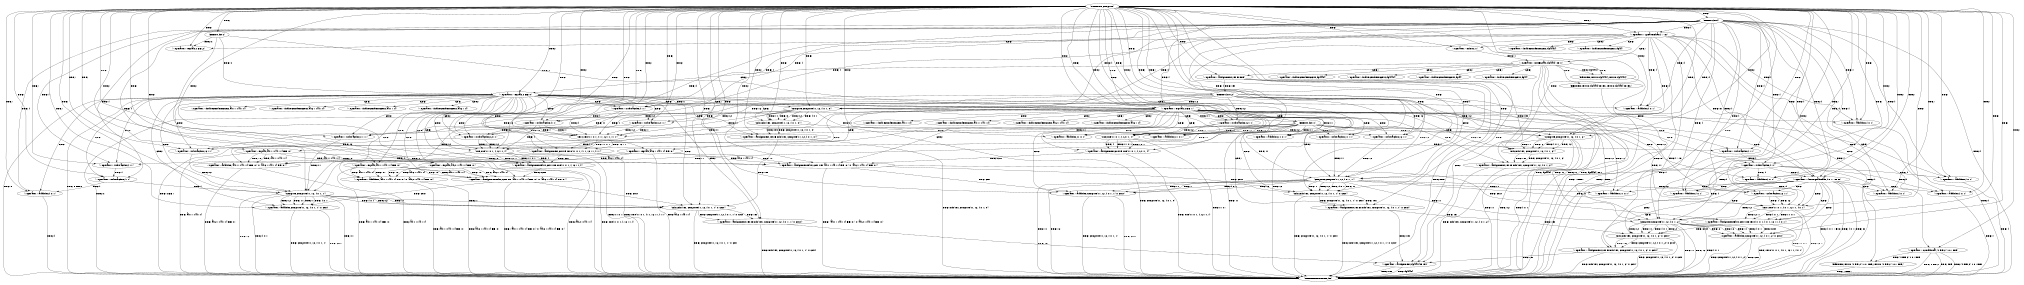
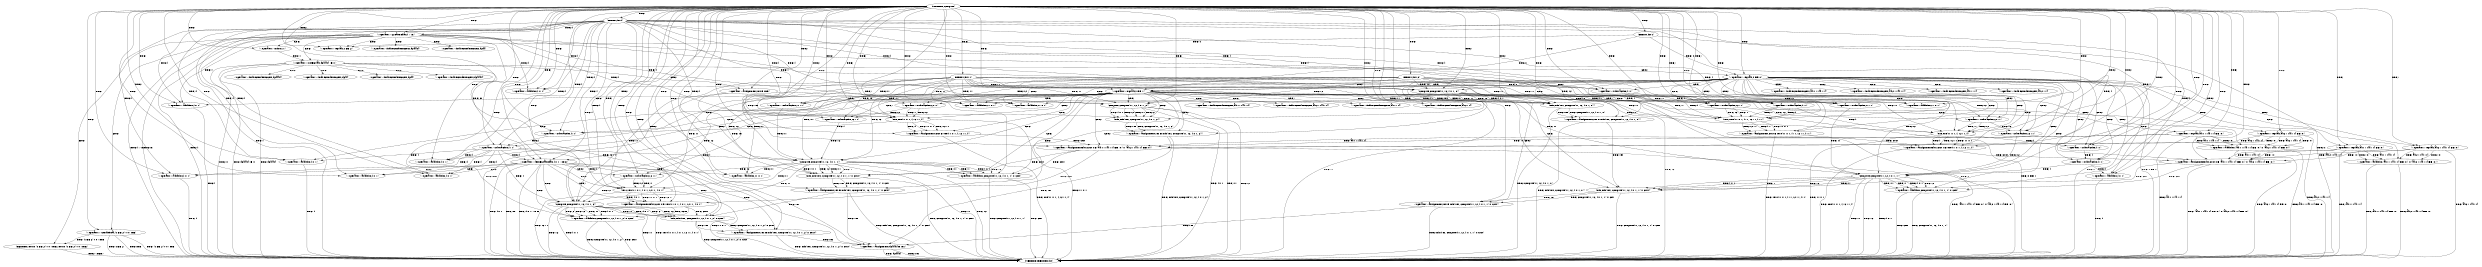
none -> (673, 24)
(1603, 77) -> none
(1225, 85) -> (1141, 95)
(1601, 86) -> none
(1067, 110) -> (1191, 88)
(1458, 165) -> (610, 155)
